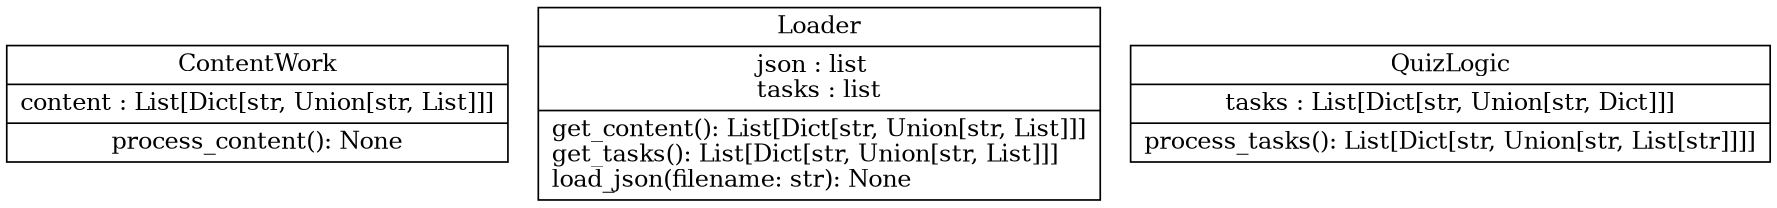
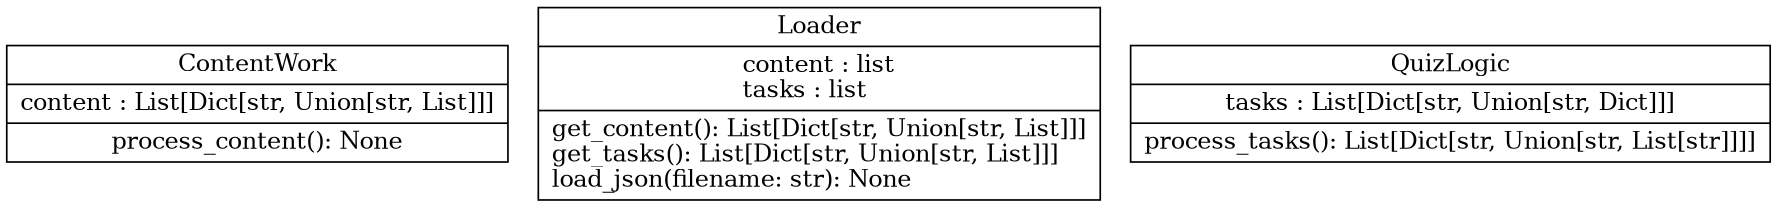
(813, 65) -> (819, 65)
